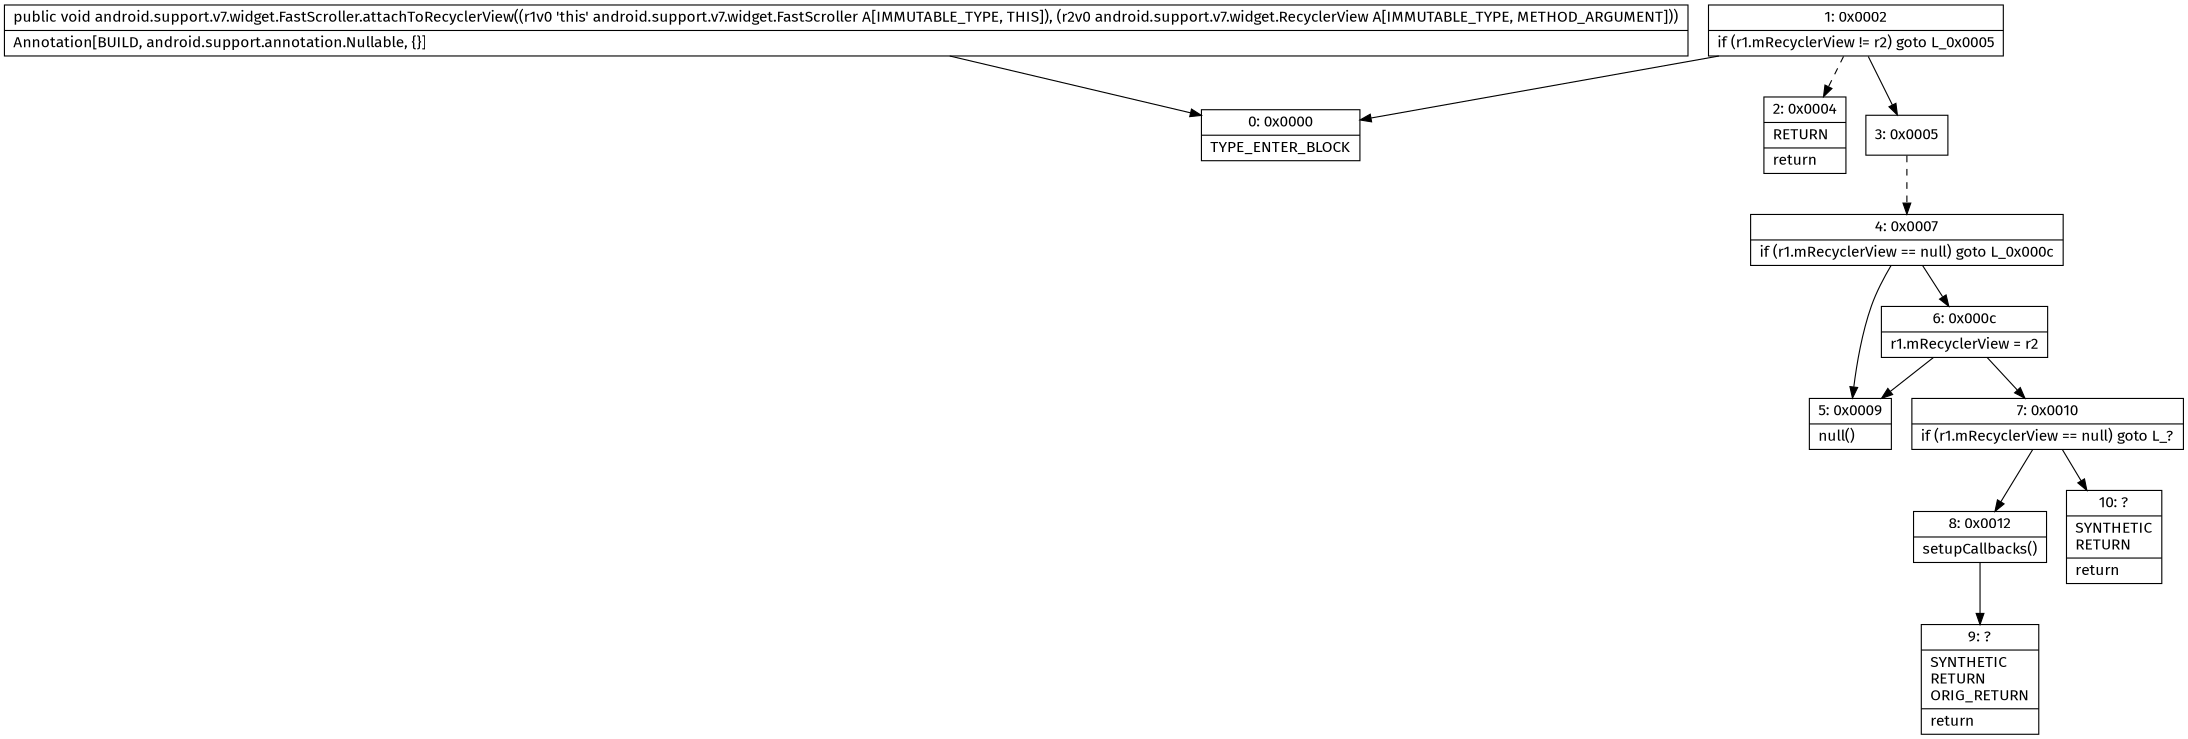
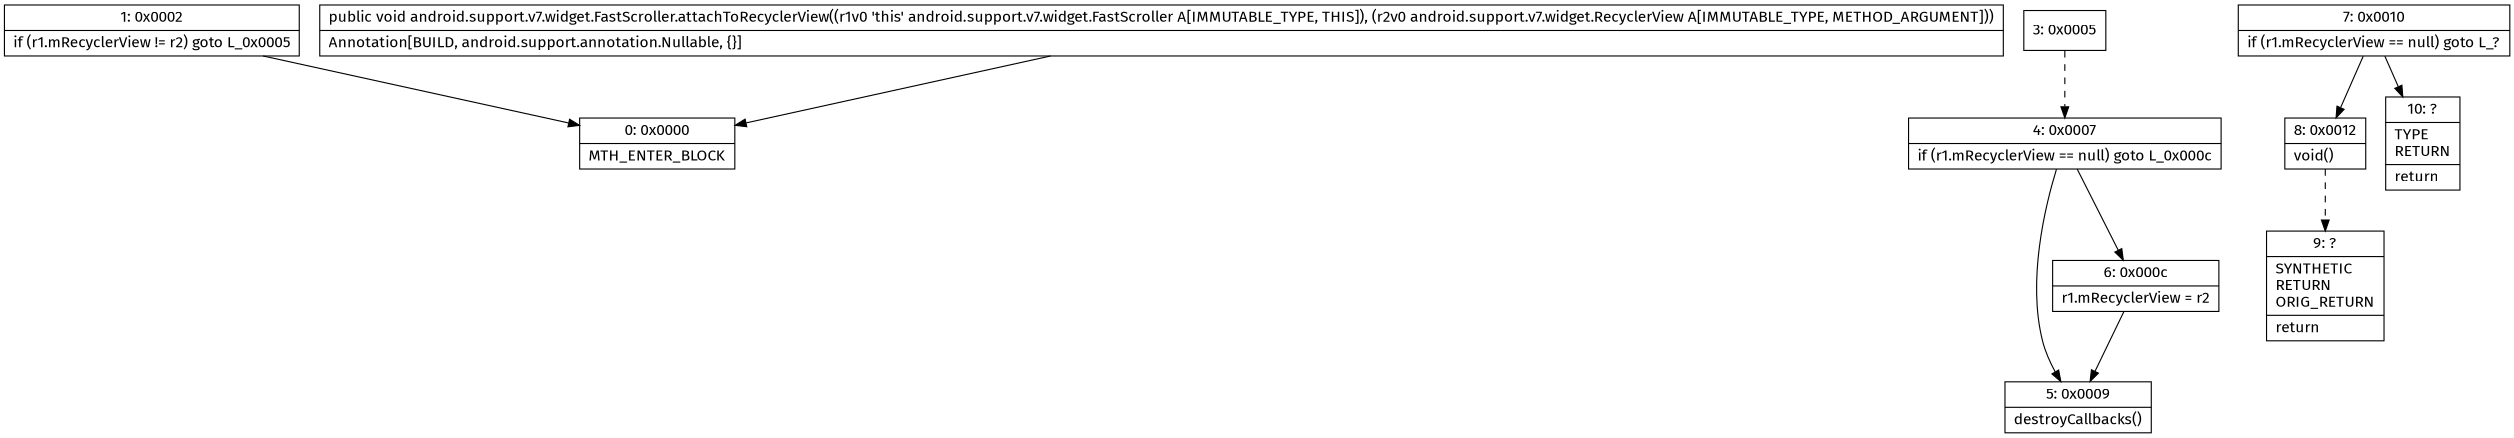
(1880, 81) -> none
(1805, 135) -> none
(1281, 147) -> (657, 156)
(2002, 374) -> none
(1837, 436) -> (2078, 420)
(2114, 528) -> (2412, 135)
(1980, 549) -> (2314, 156)
(1980, 588) -> (2325, 194)
